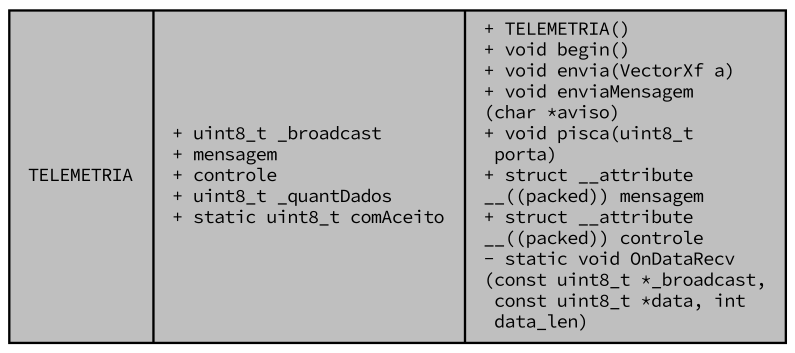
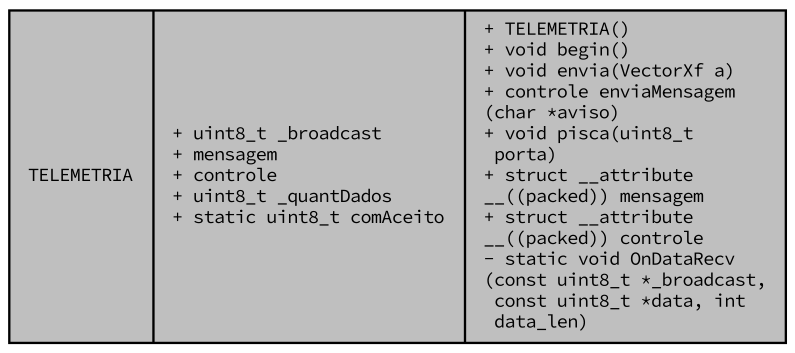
(589, 92) -> (610, 92)
